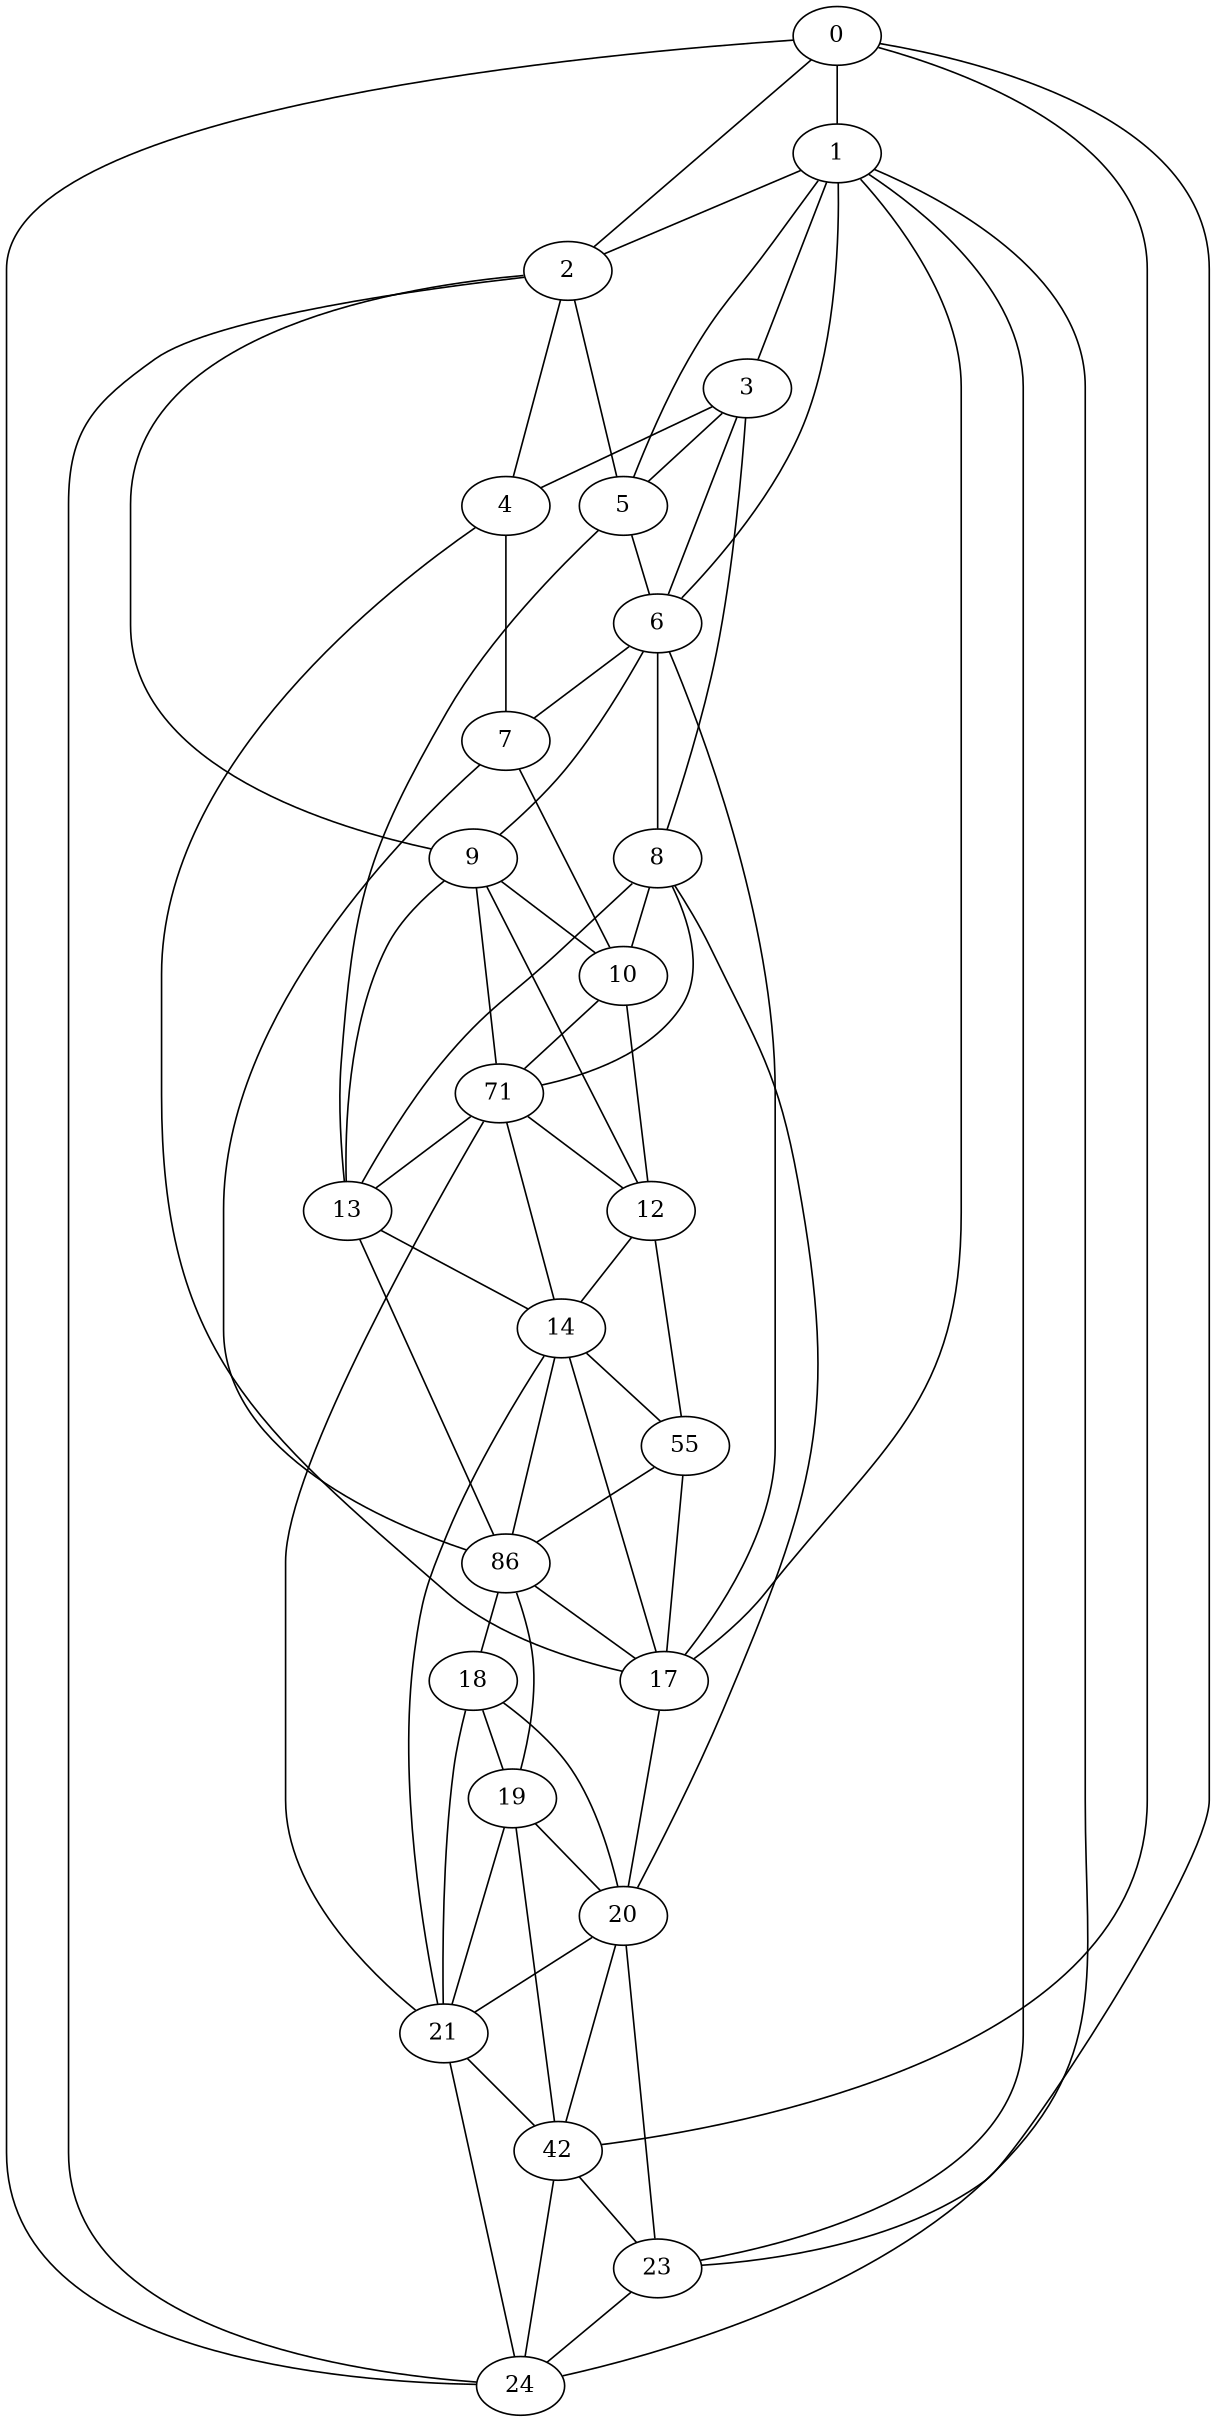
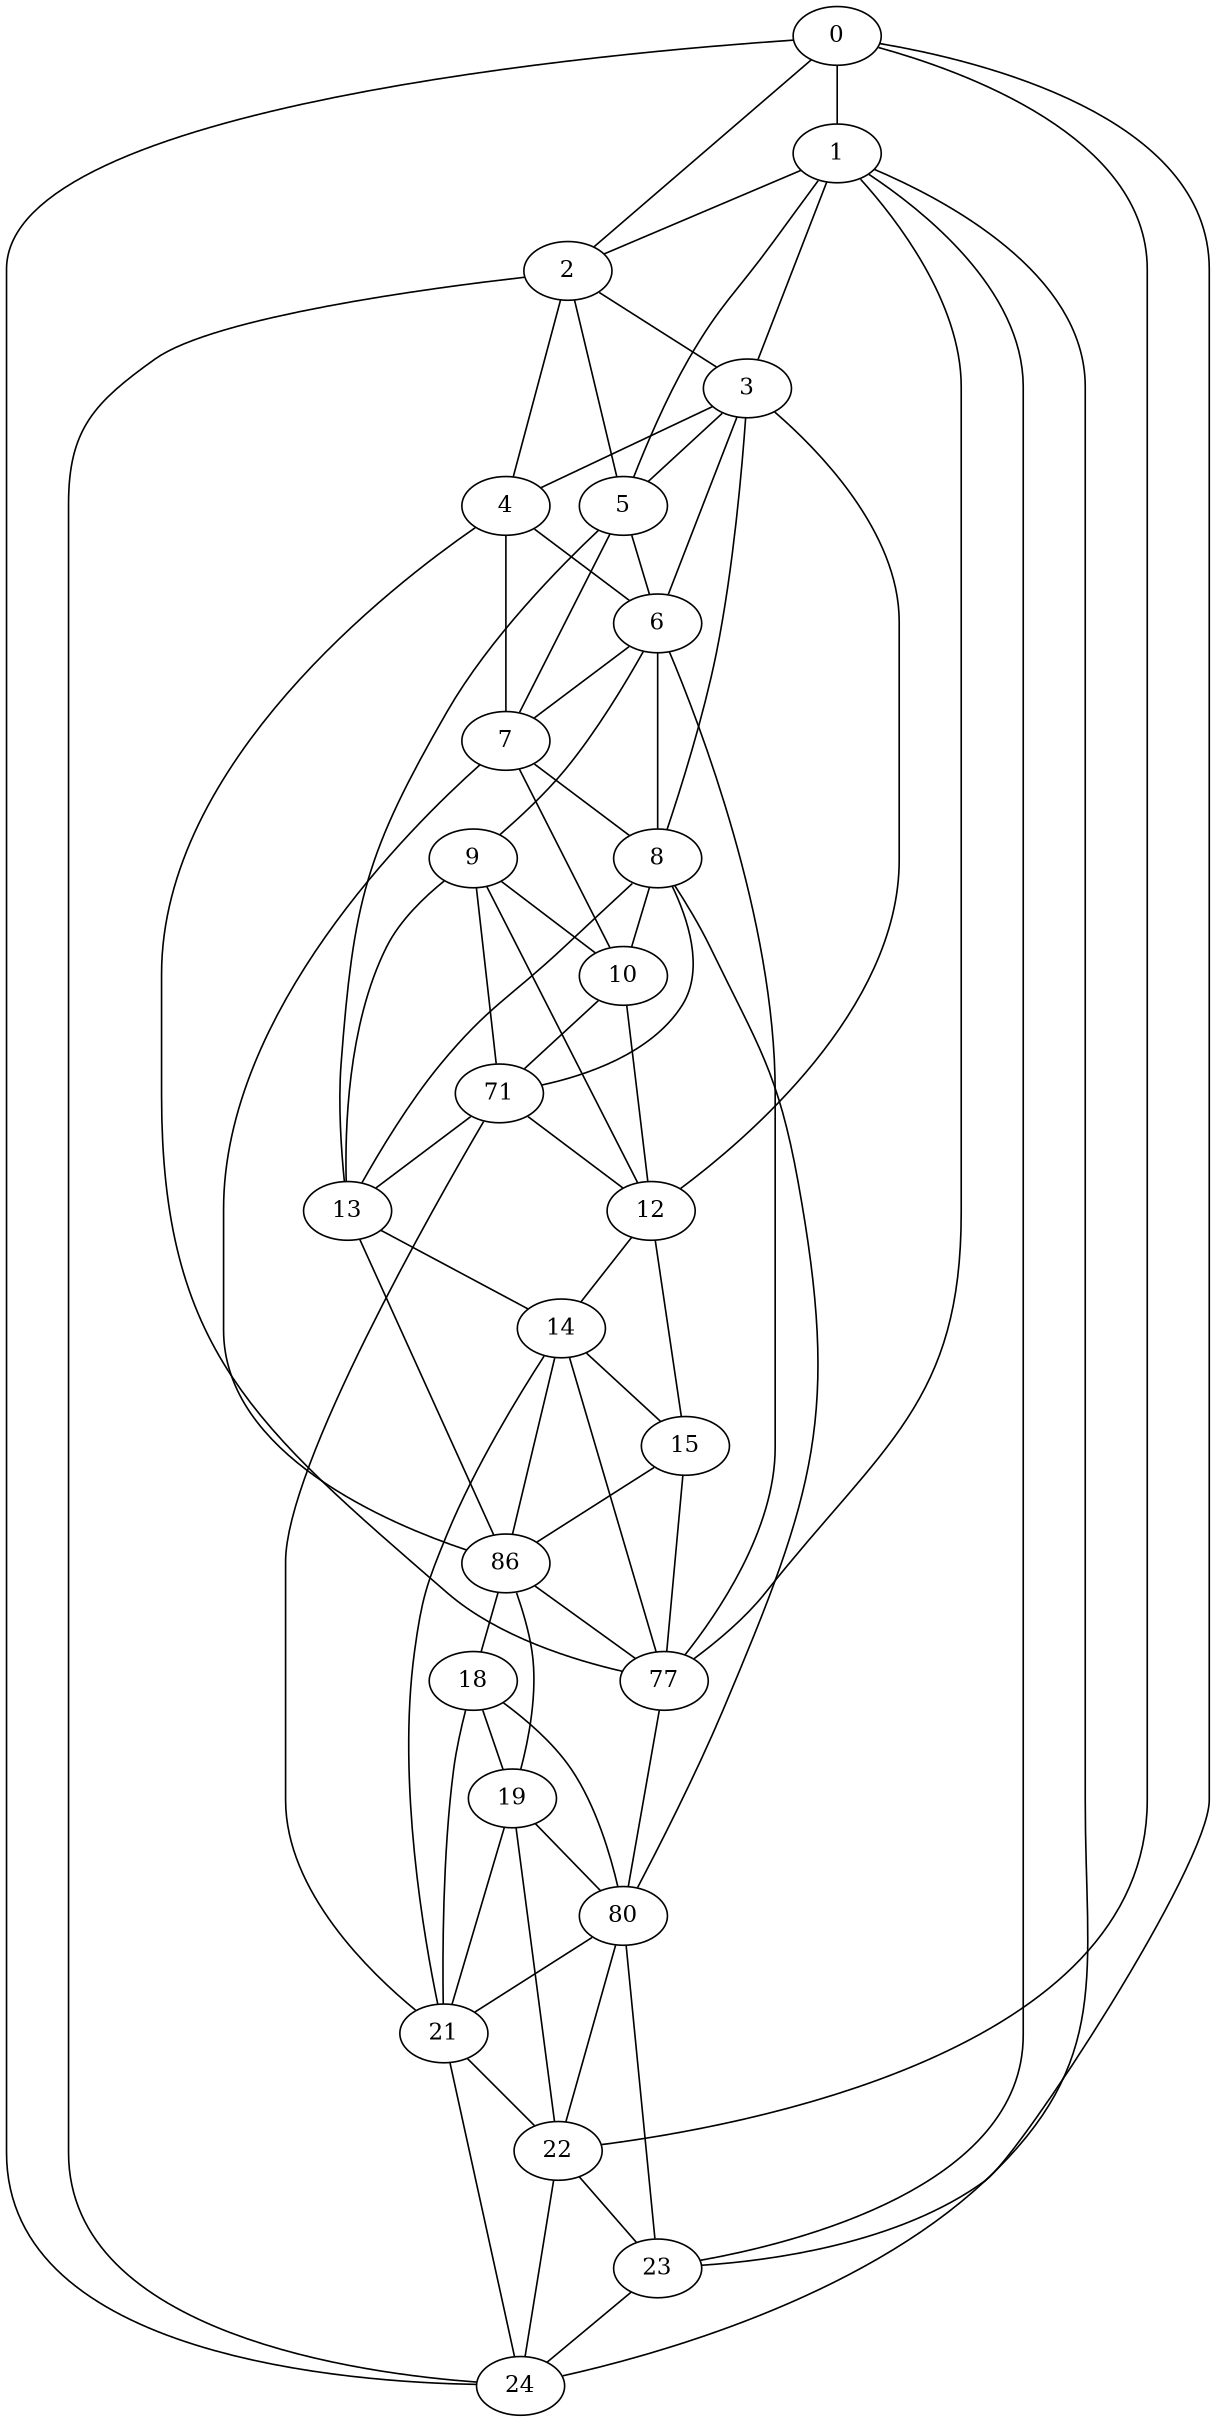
(809, 409) -> (582, 565)
(131, 519) -> (658, 330)
none -> (565, 623)
none -> (582, 800)
none -> (899, 819)
(530, 1211) -> none
(685, 1446) -> (685, 1446)
(664, 1681) -> (664, 1681)
(623, 1916) -> (623, 1916)
(558, 2151) -> (558, 2151)
